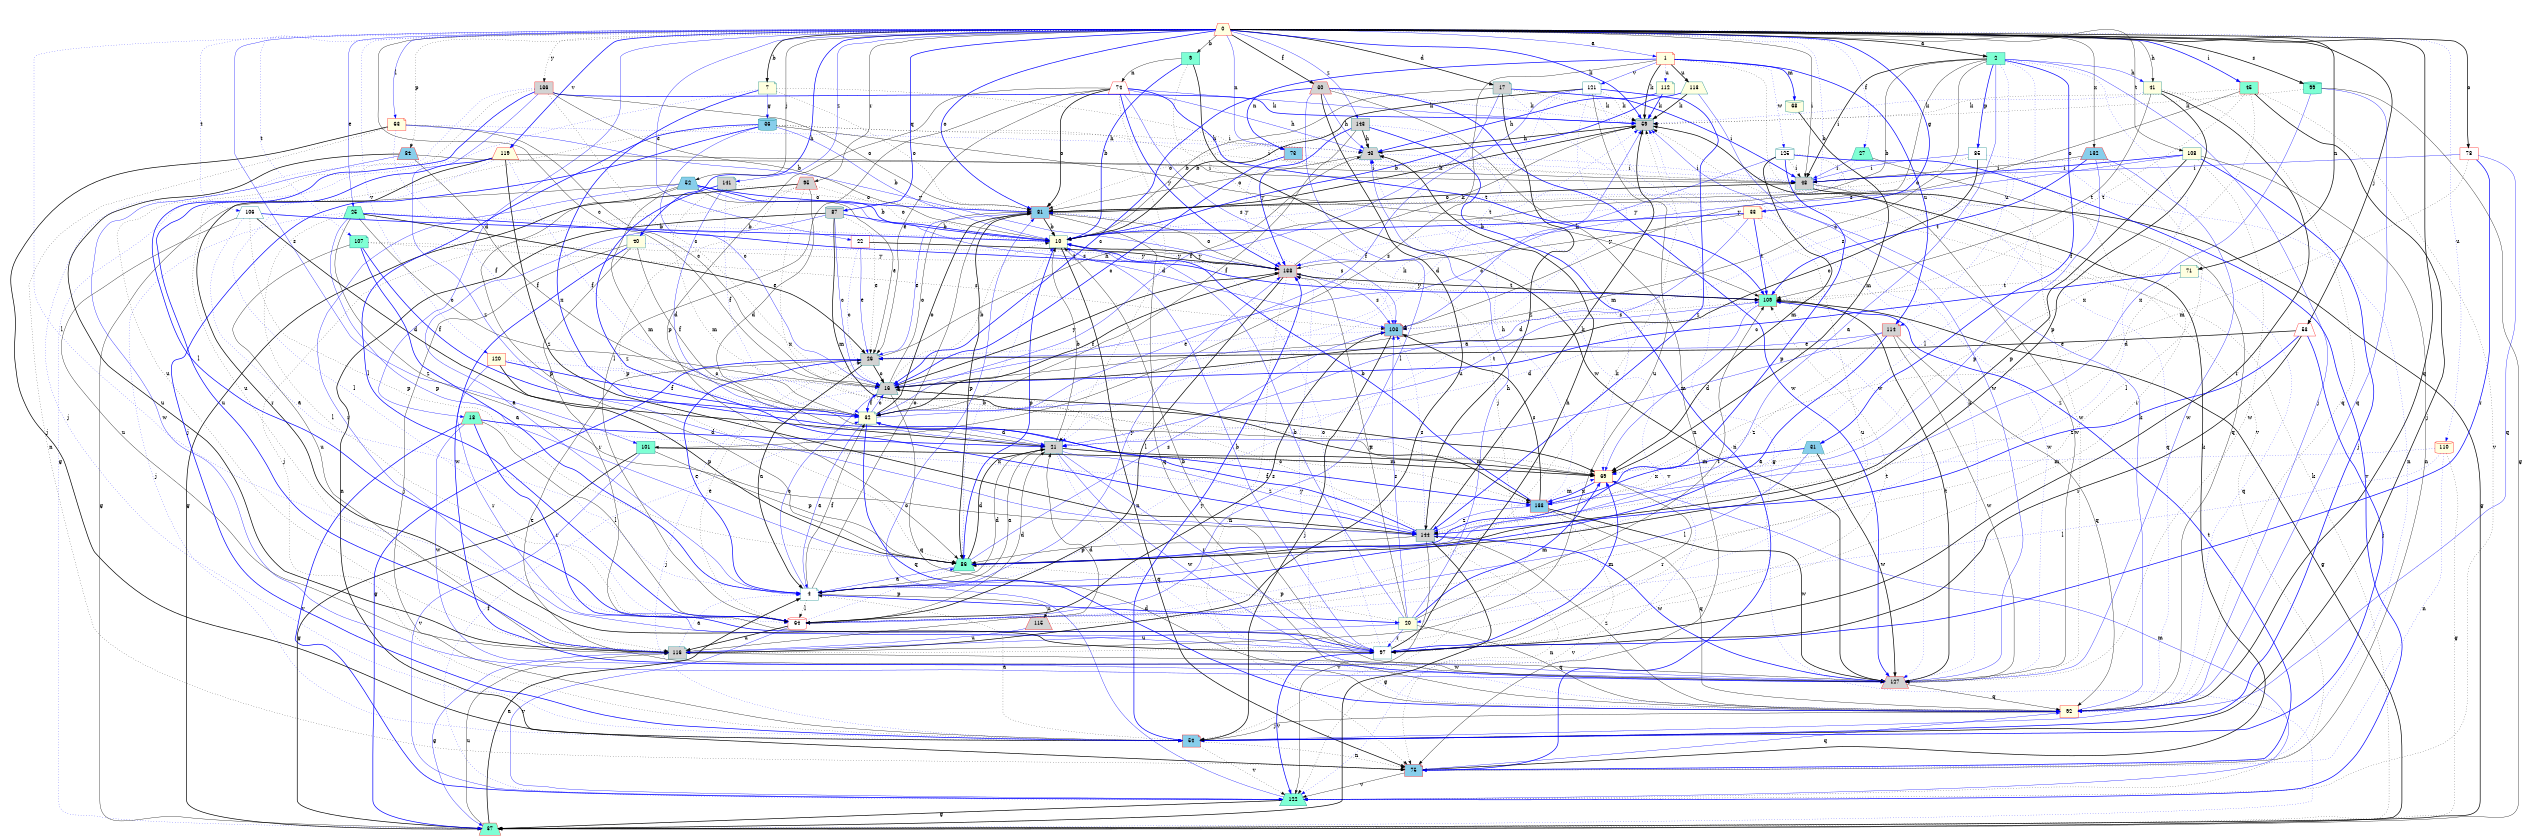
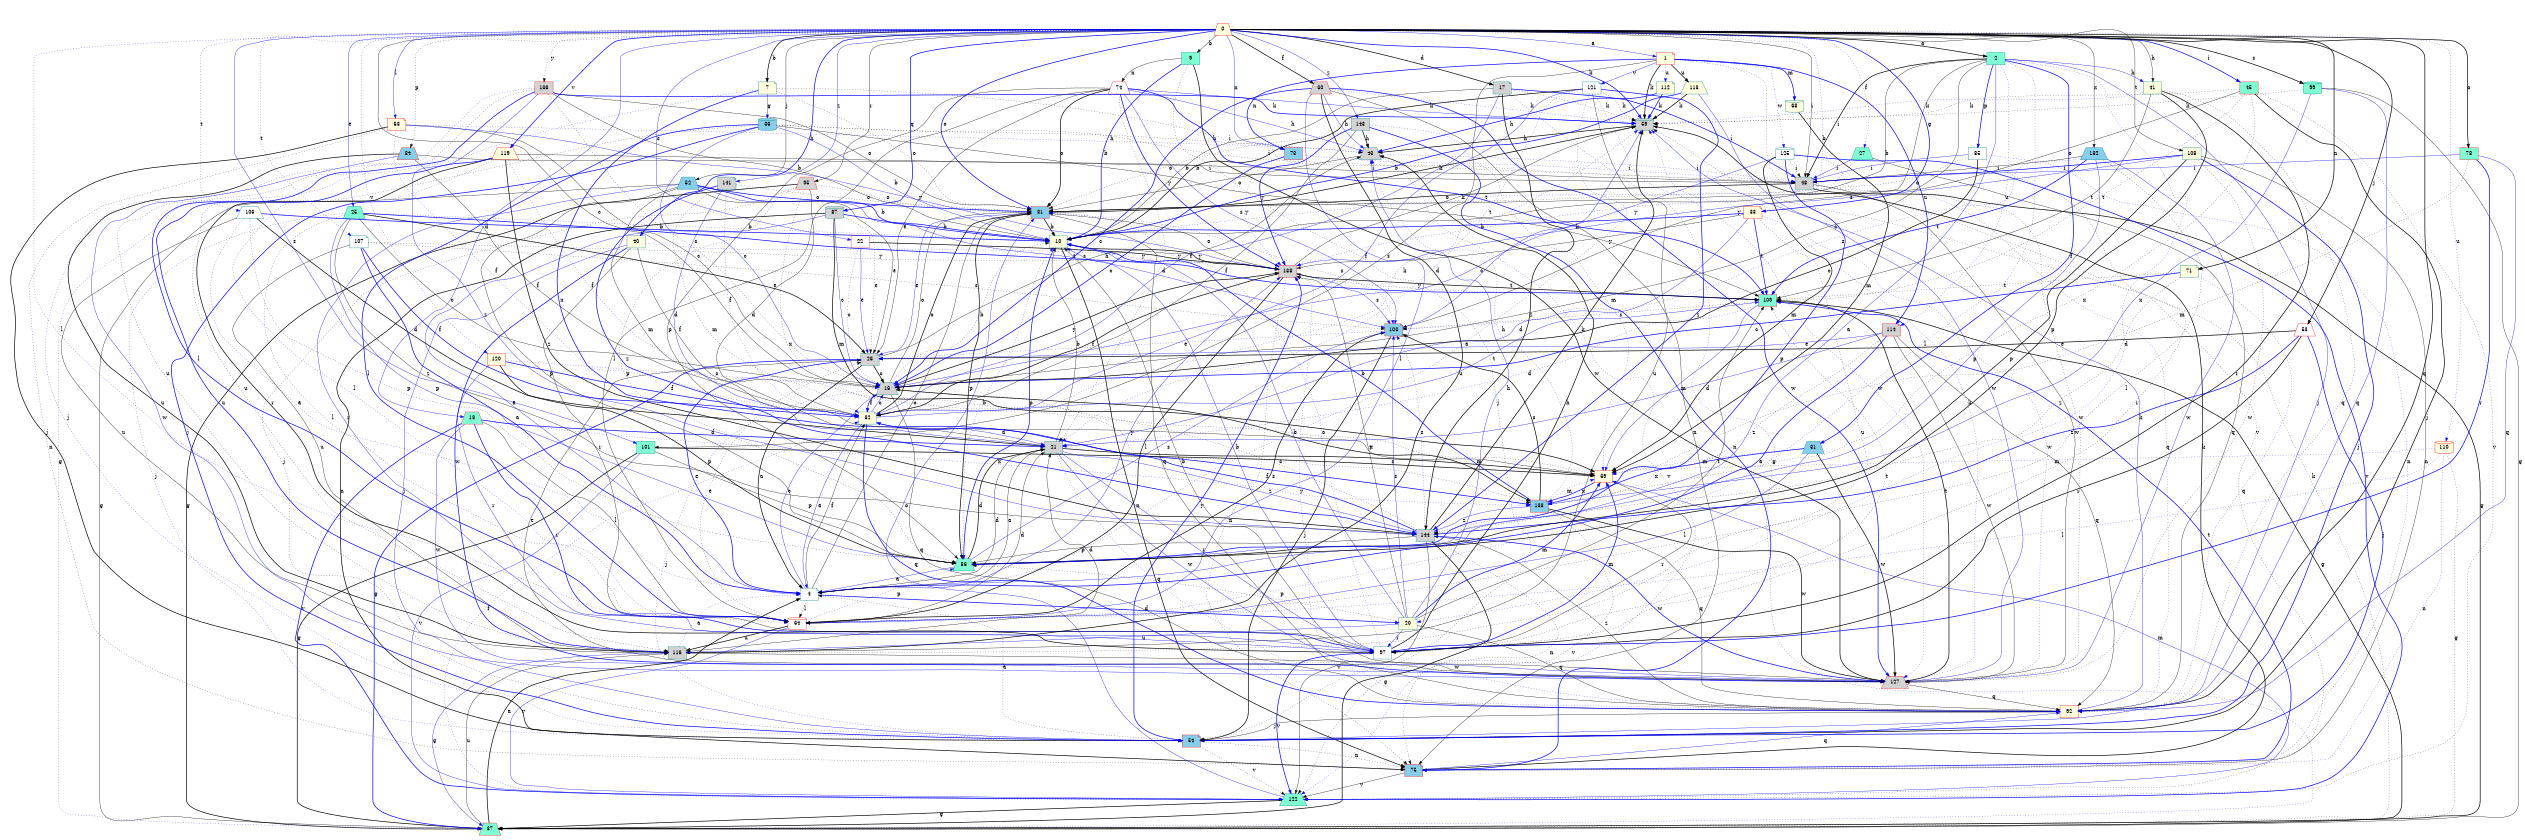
(2094, 154) -> (2094, 154)
(2469, 154) -> (2469, 154)
(929, 222) -> (874, 196)
(359, 242) -> (359, 242)
(1393, 462) -> (1393, 462)
(1039, 624) -> none
(533, 673) -> (533, 673)
